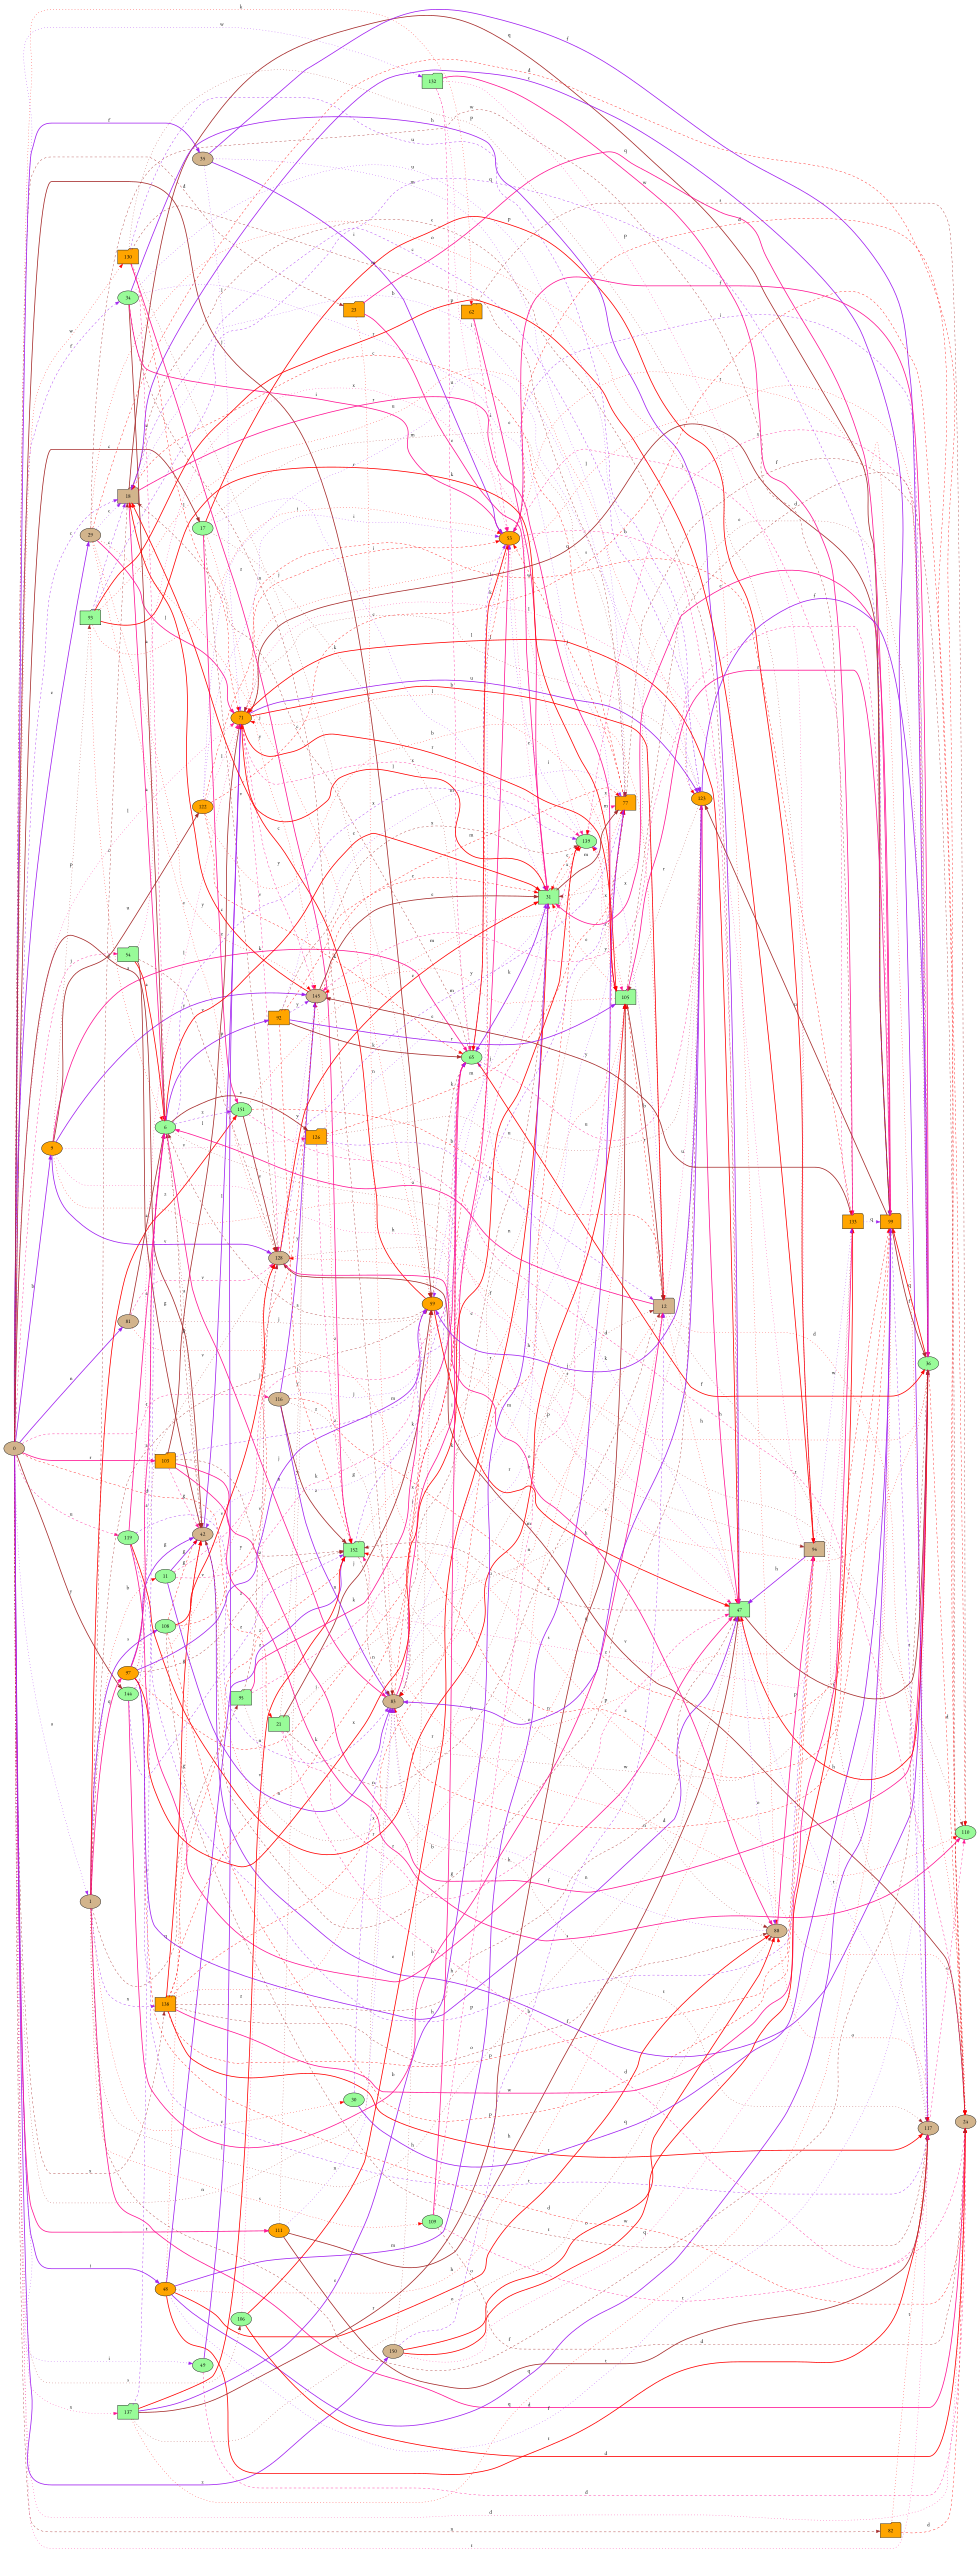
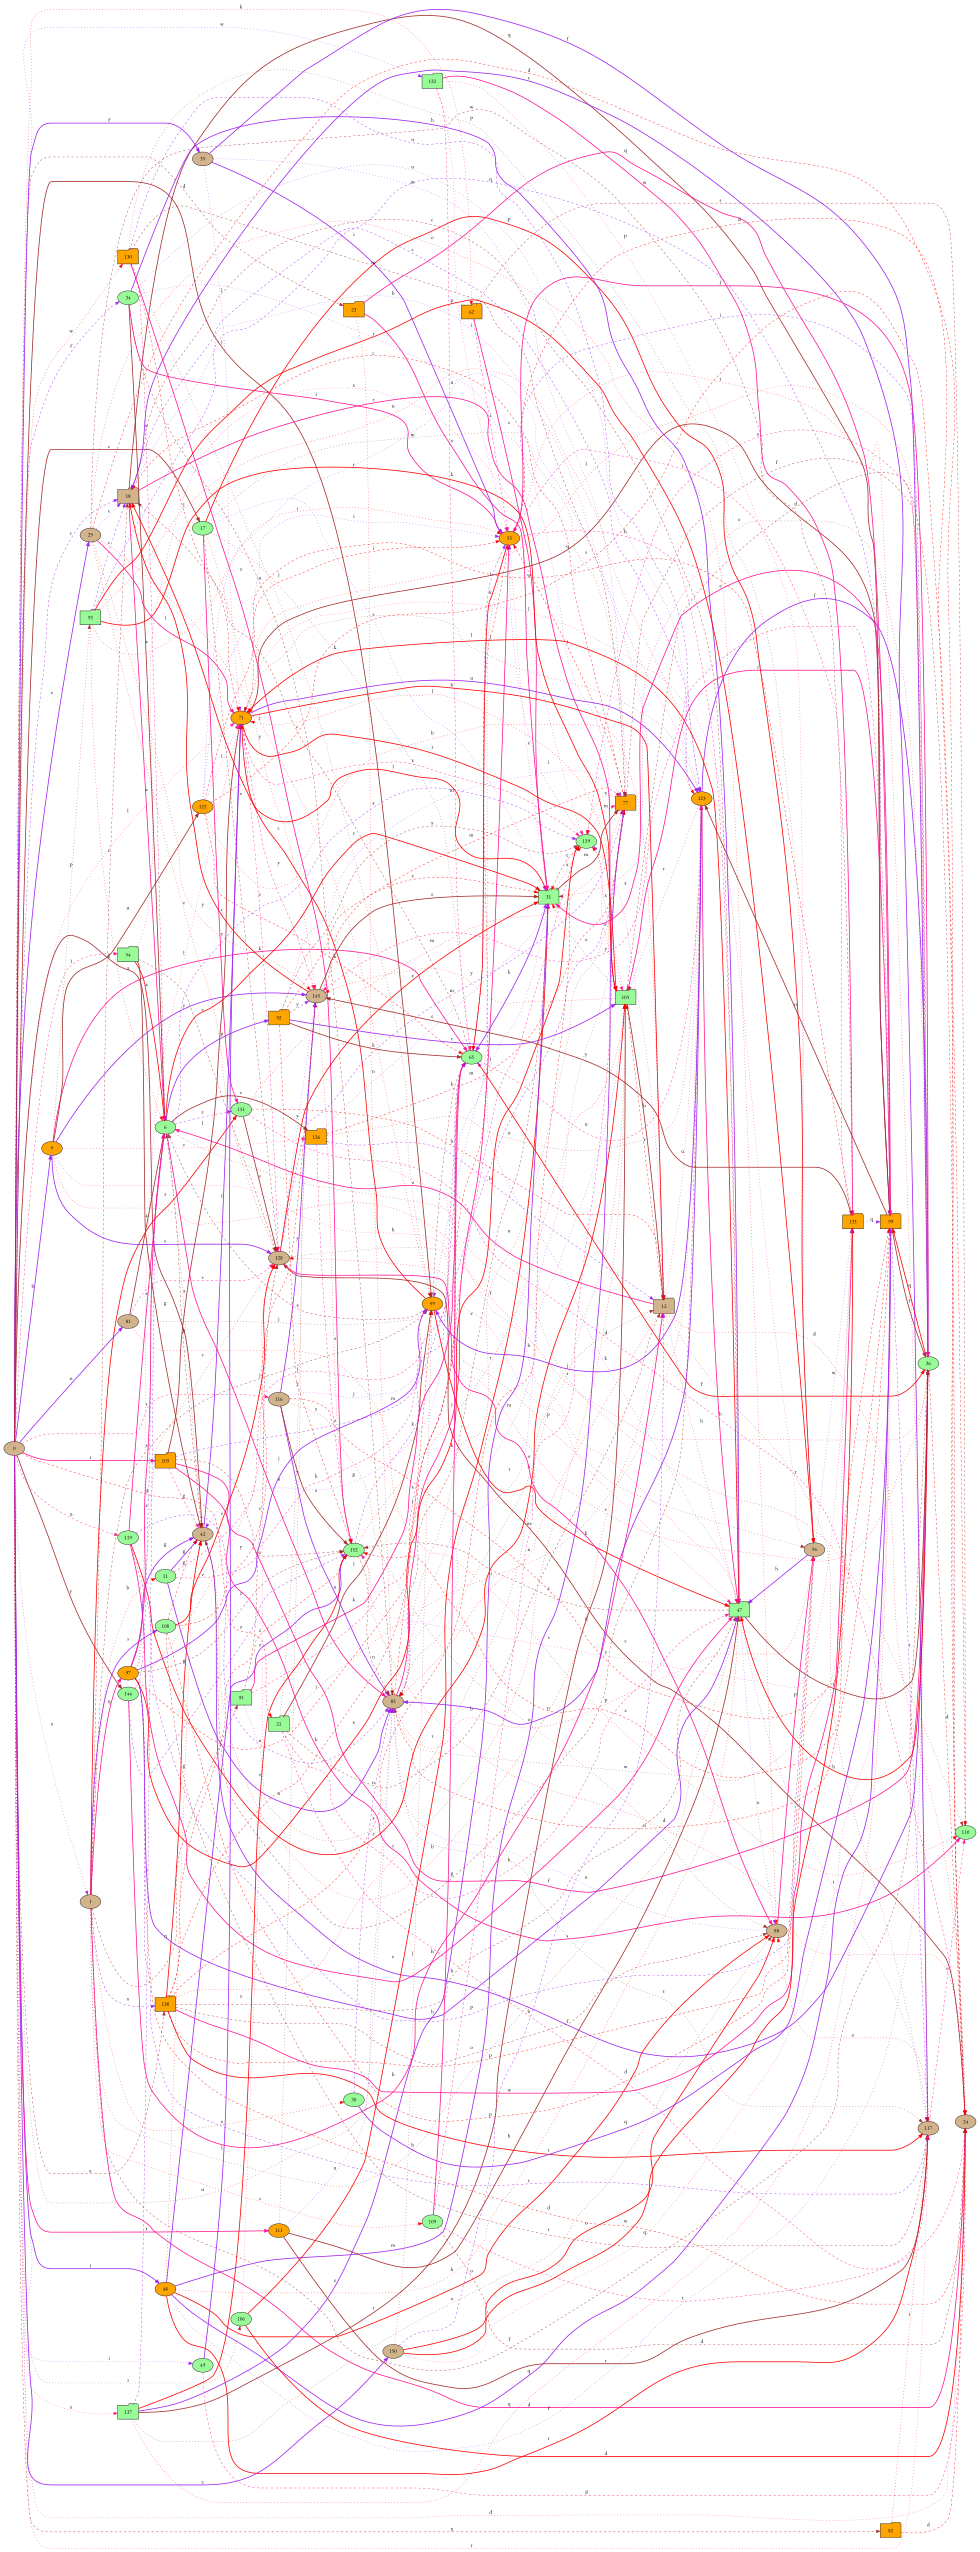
(354, 1550) -> (354, 1550)
(814, 1550) -> (814, 1550)
